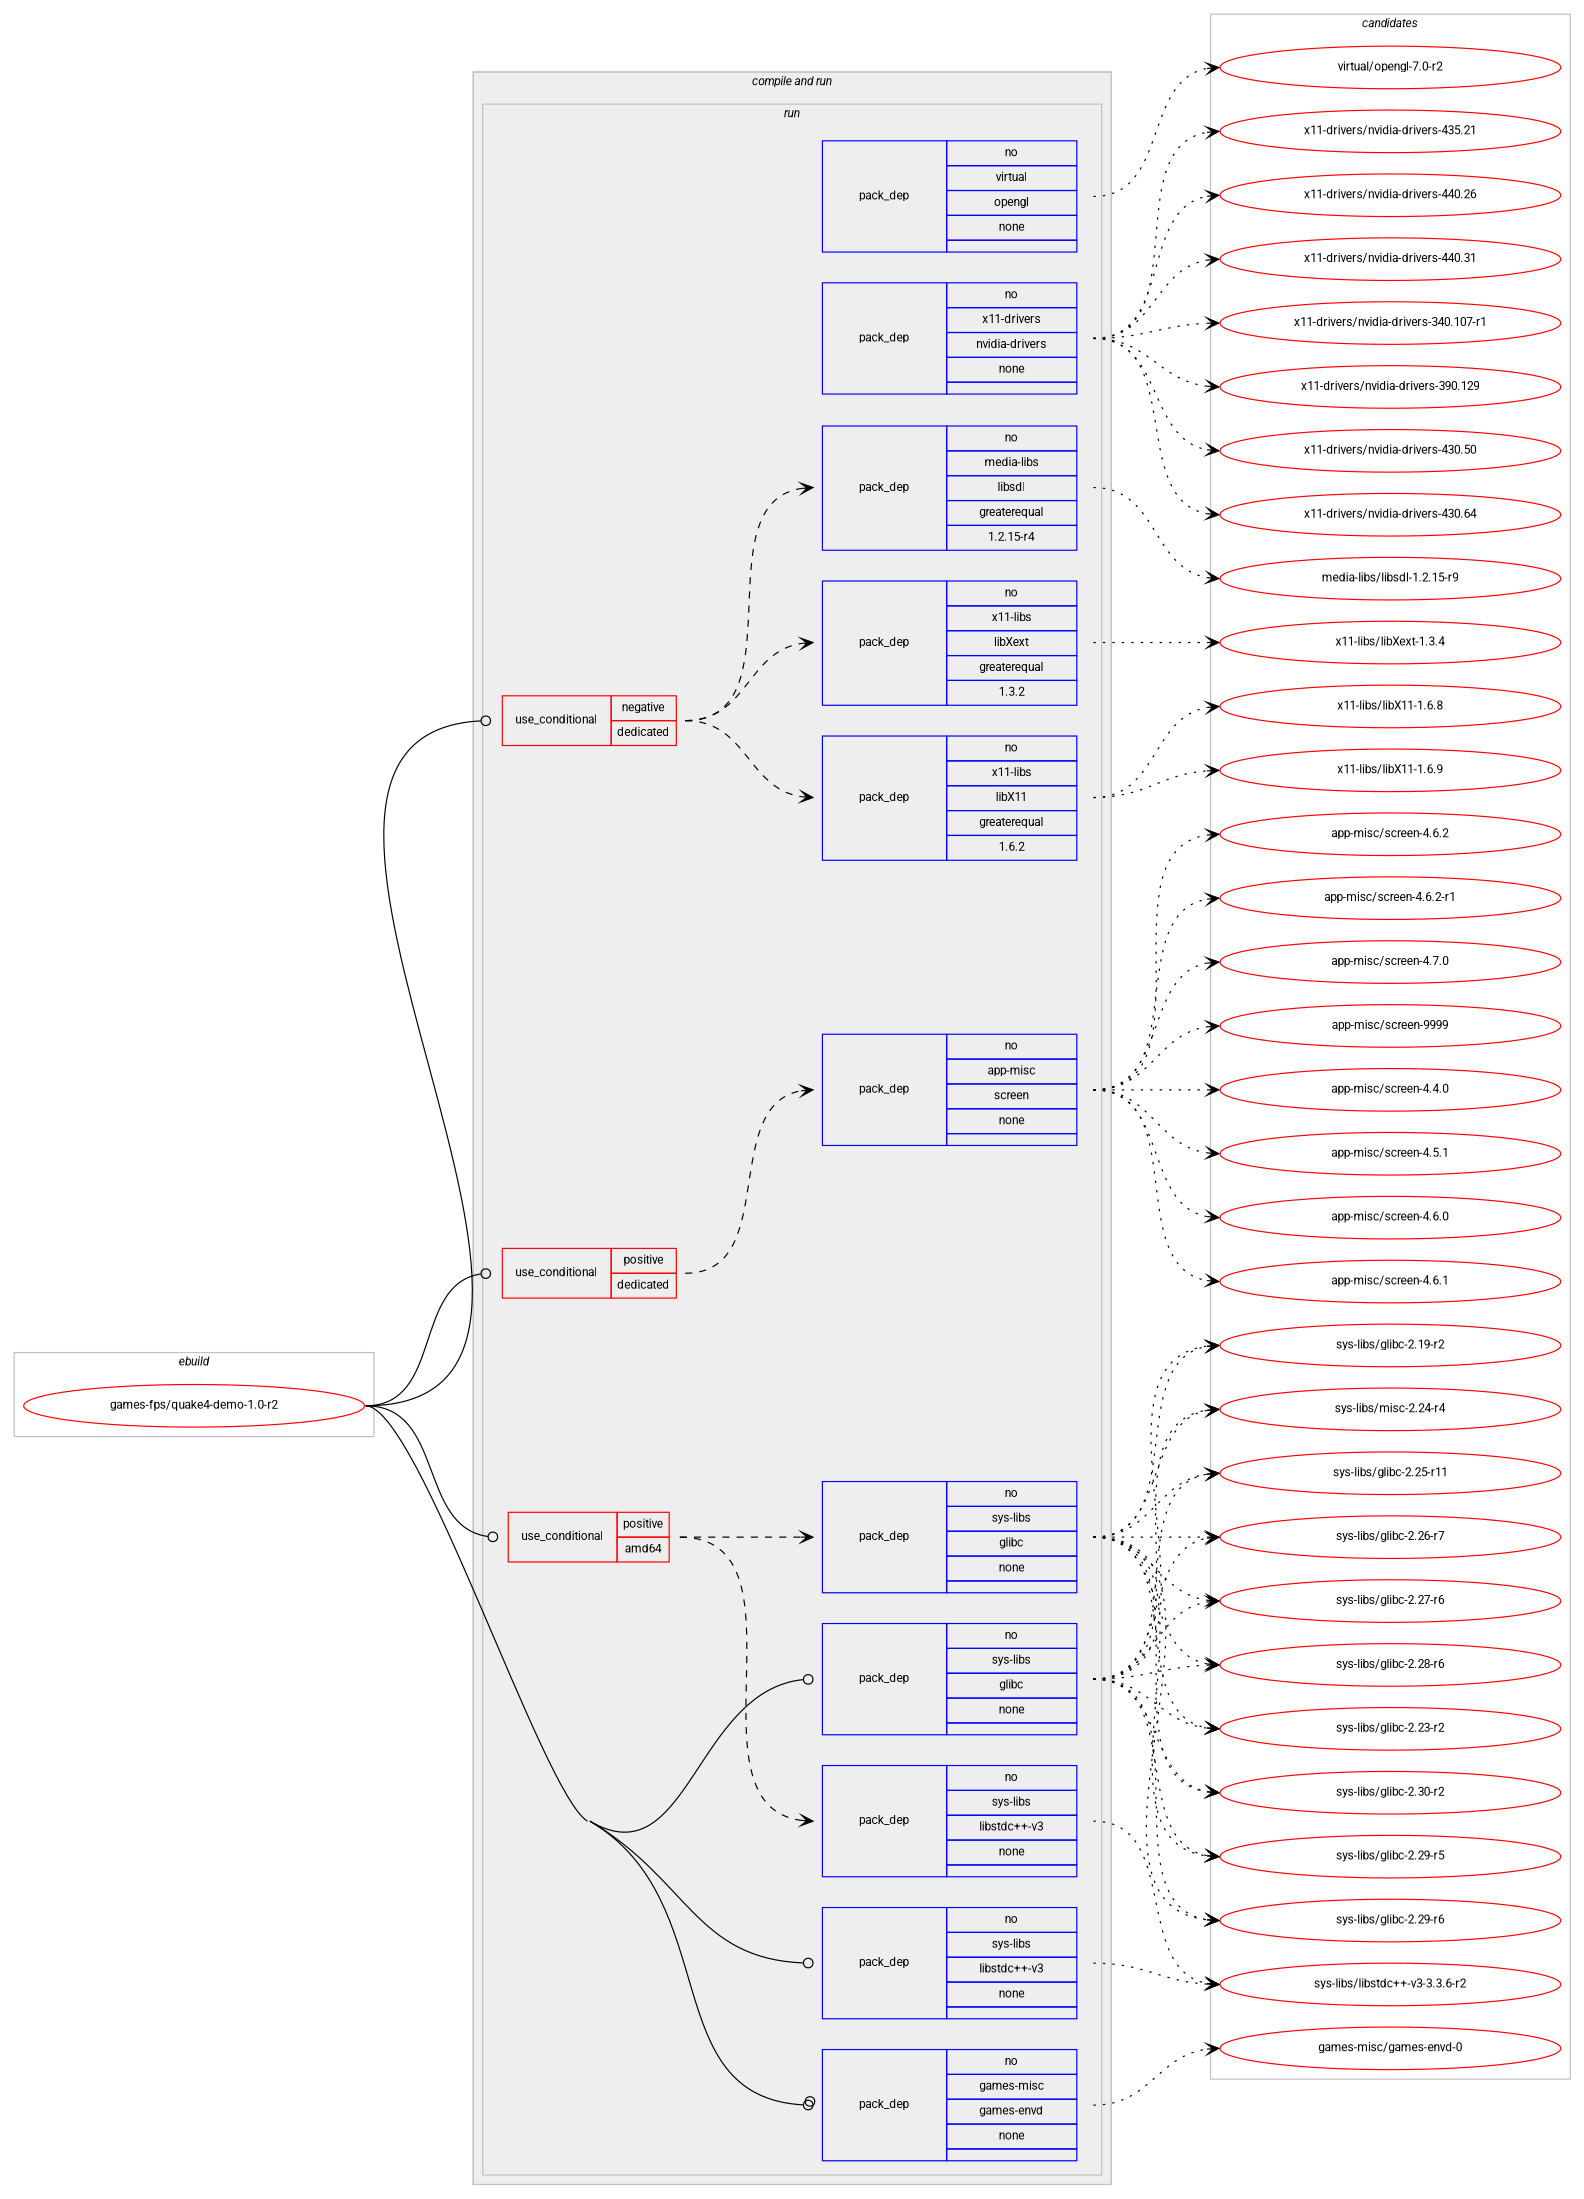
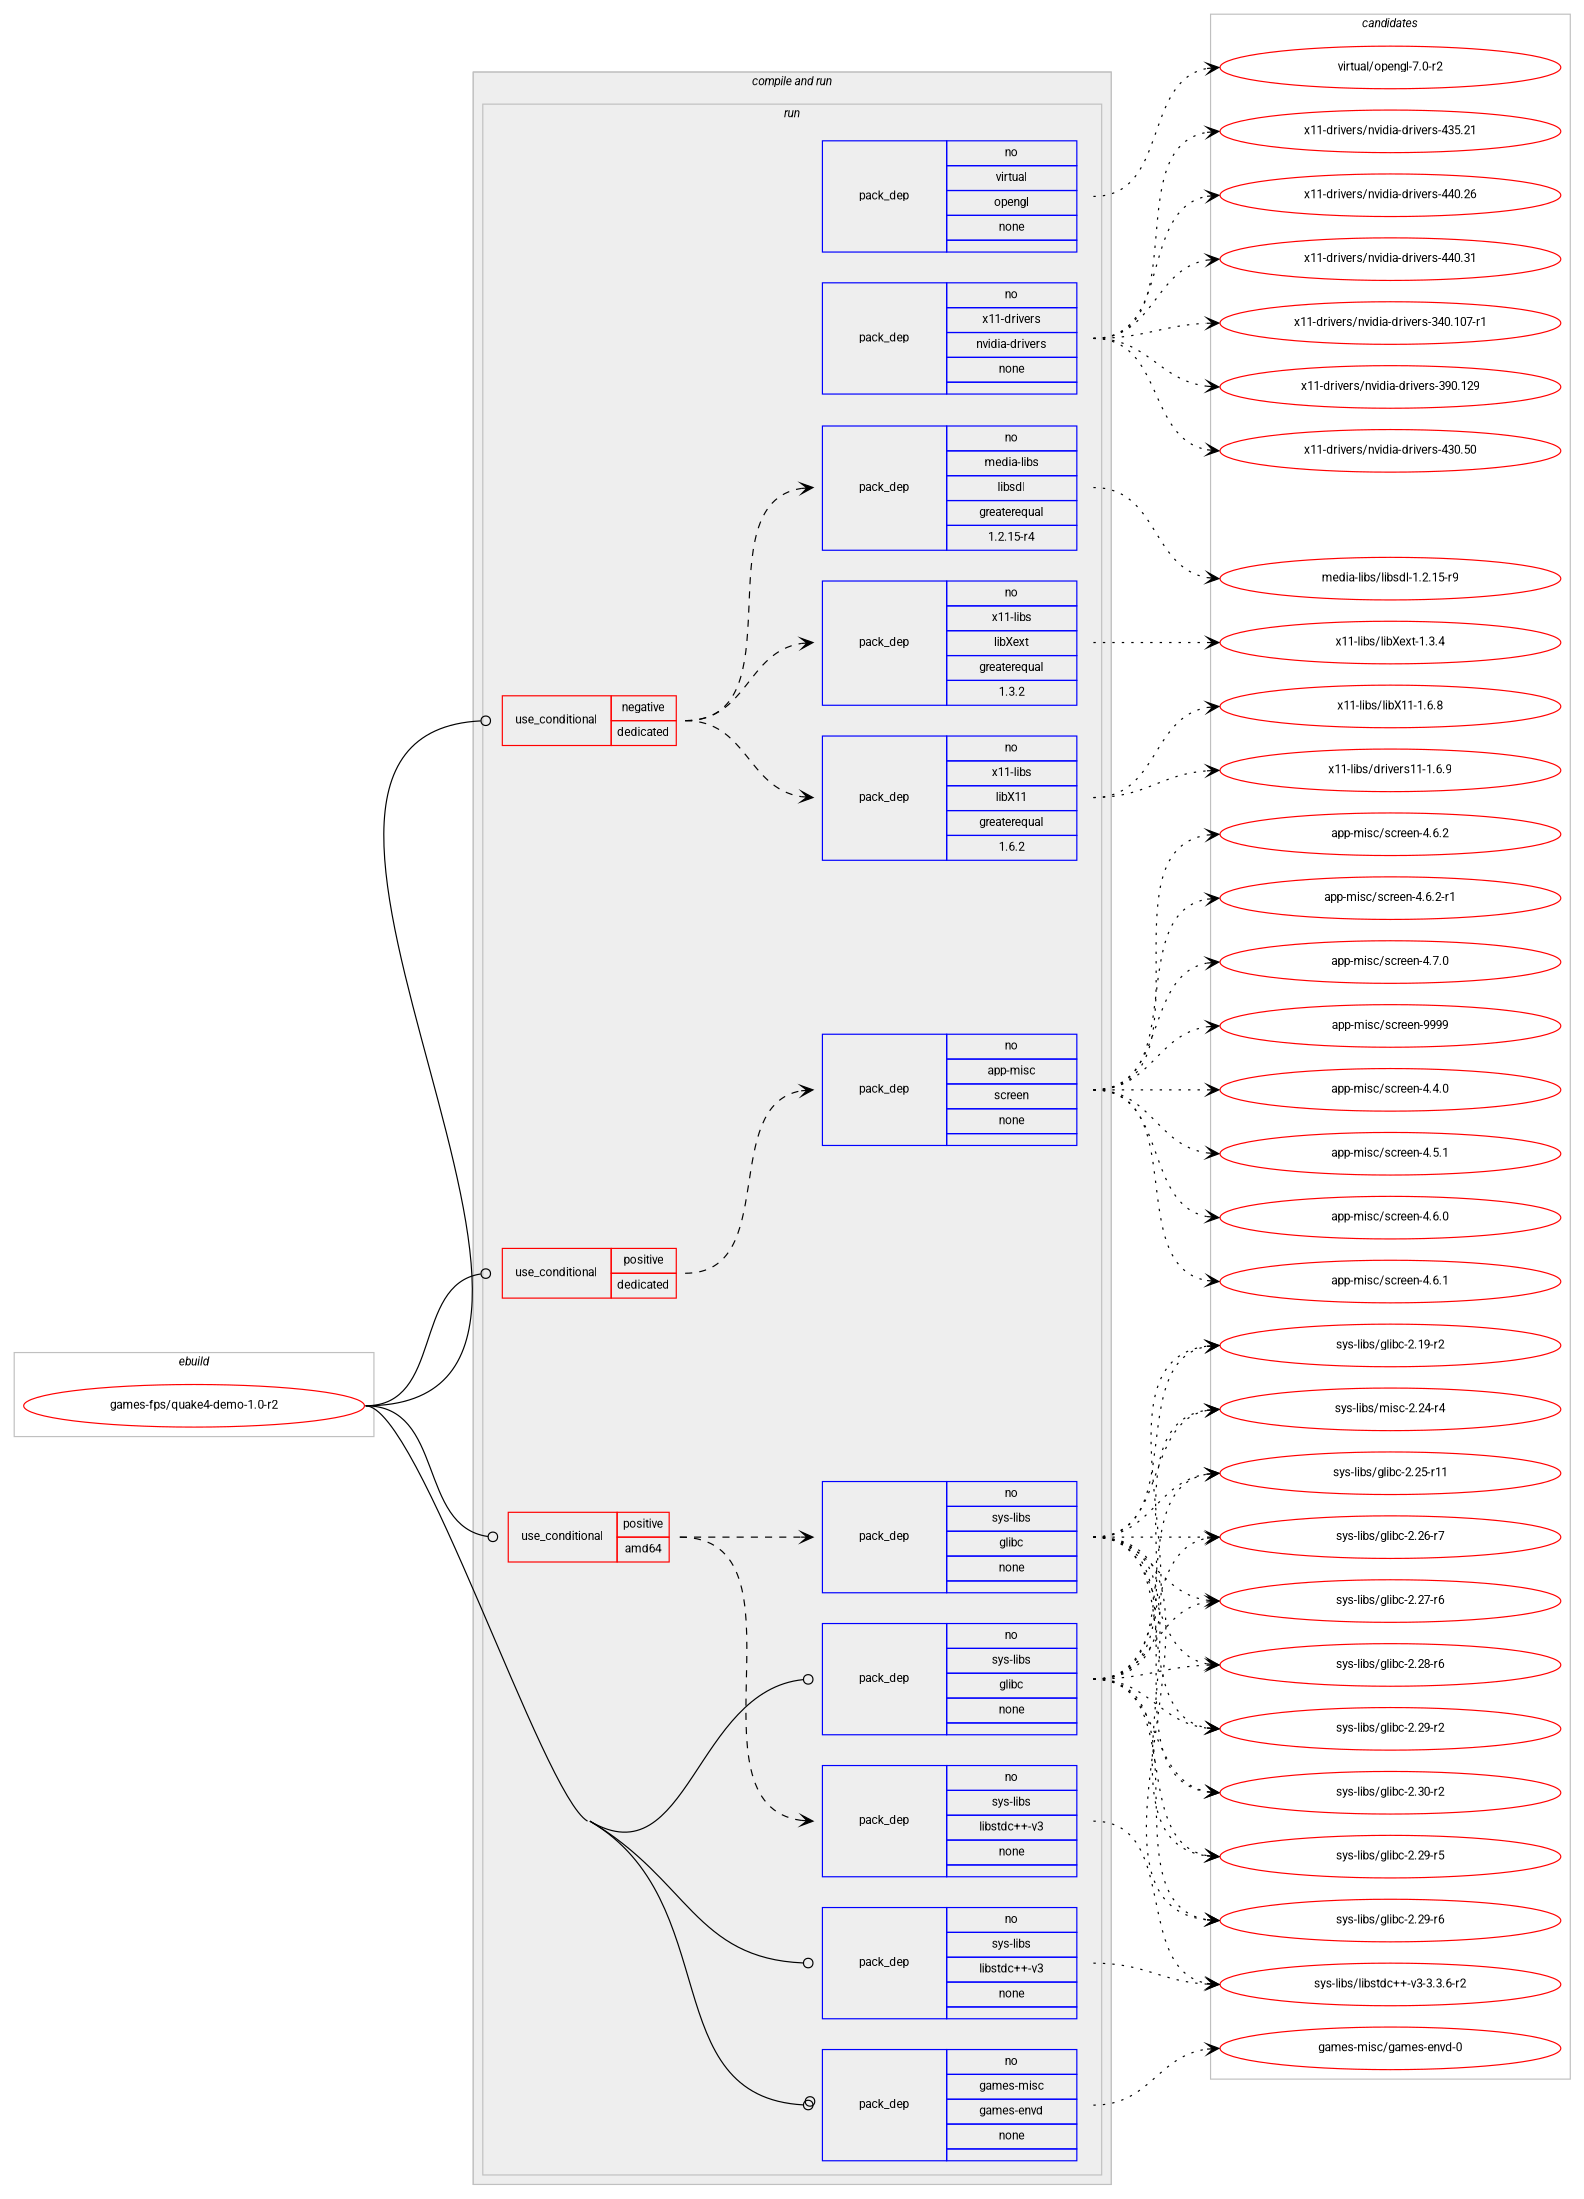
(1390, 515) -> none
(1390, 770) -> (1390, 770)
(1390, 1729) -> (1390, 1729)
